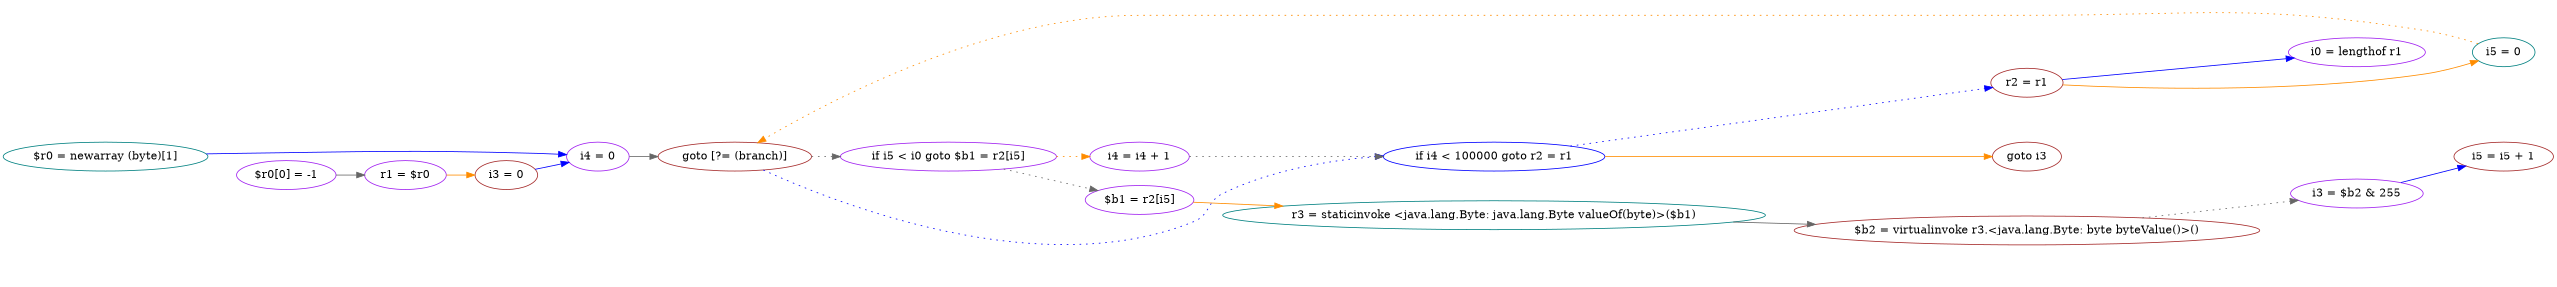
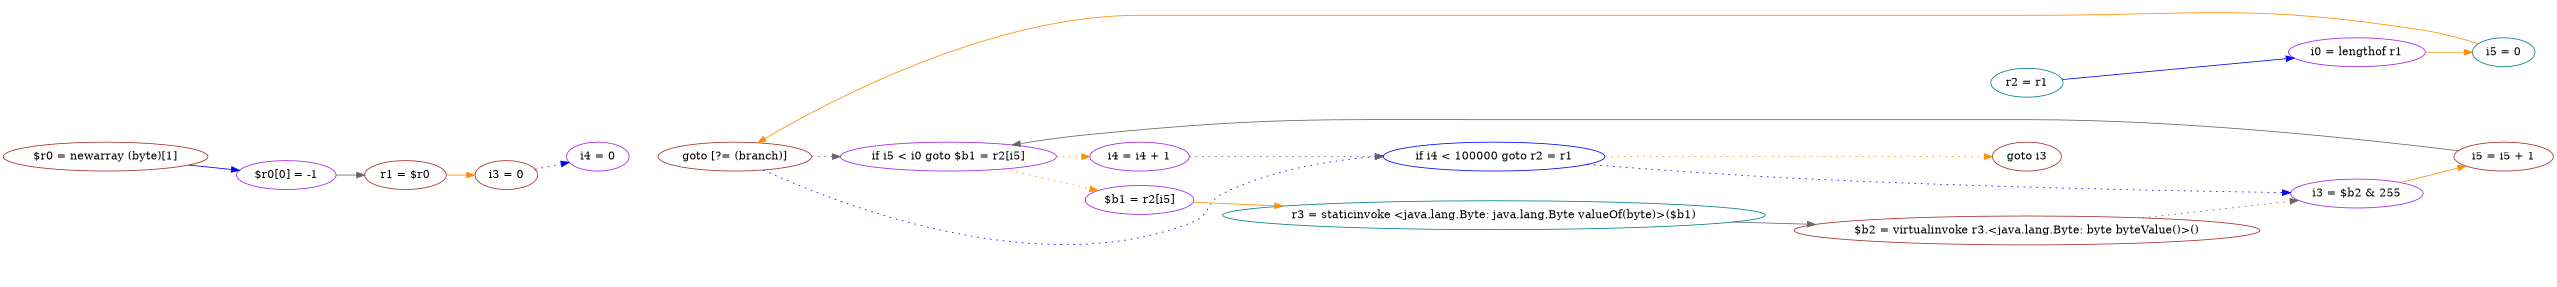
(1611, 15) -> (1611, 15)
(2027, 83) -> (2027, 83)
(2268, 87) -> (2445, 52)
(1778, 117) -> (1935, 184)
none -> (1739, 120)
(382, 151) -> (210, 167)
(106, 157) -> (106, 157)
(640, 157) -> none
(1794, 157) -> (1794, 157)
(548, 167) -> (548, 167)
(405, 175) -> (405, 175)
(2429, 175) -> (2429, 175)
(1047, 179) -> (1047, 179)
